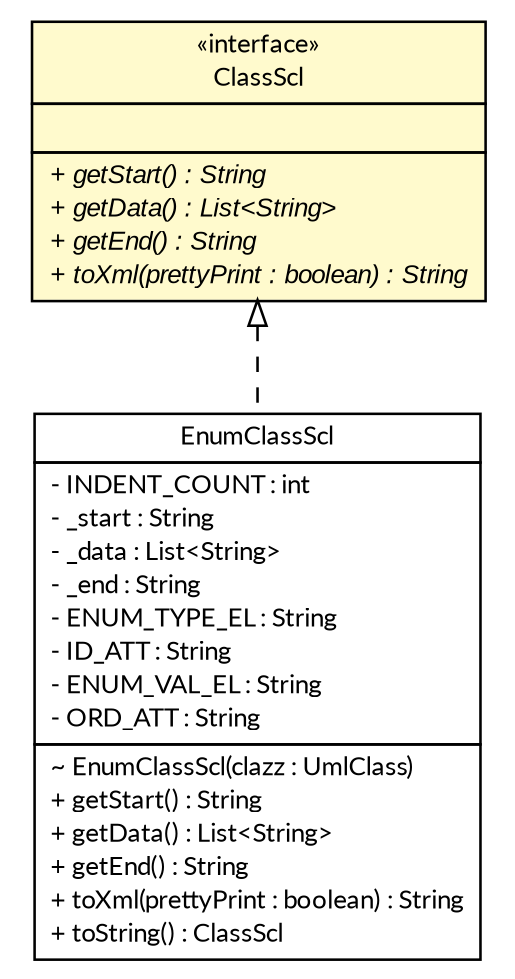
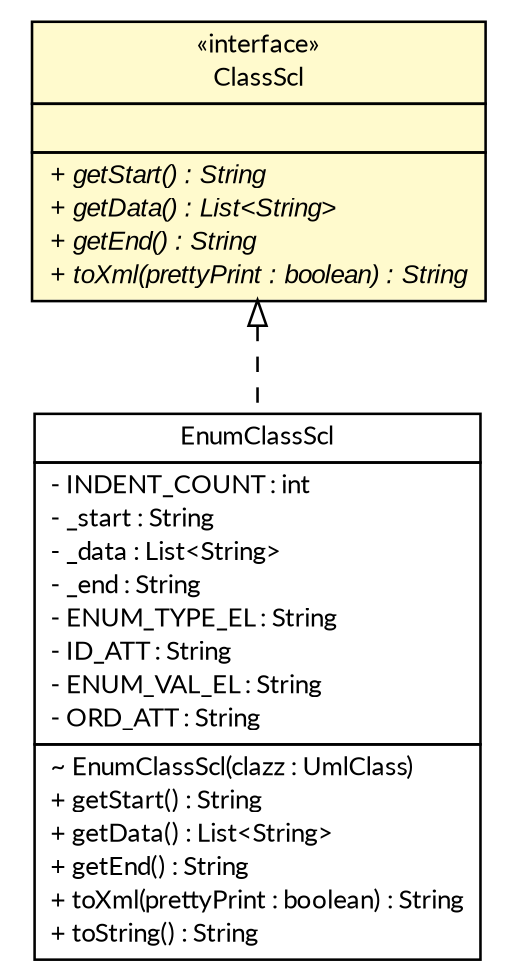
(168, 934) -> (155, 934)
